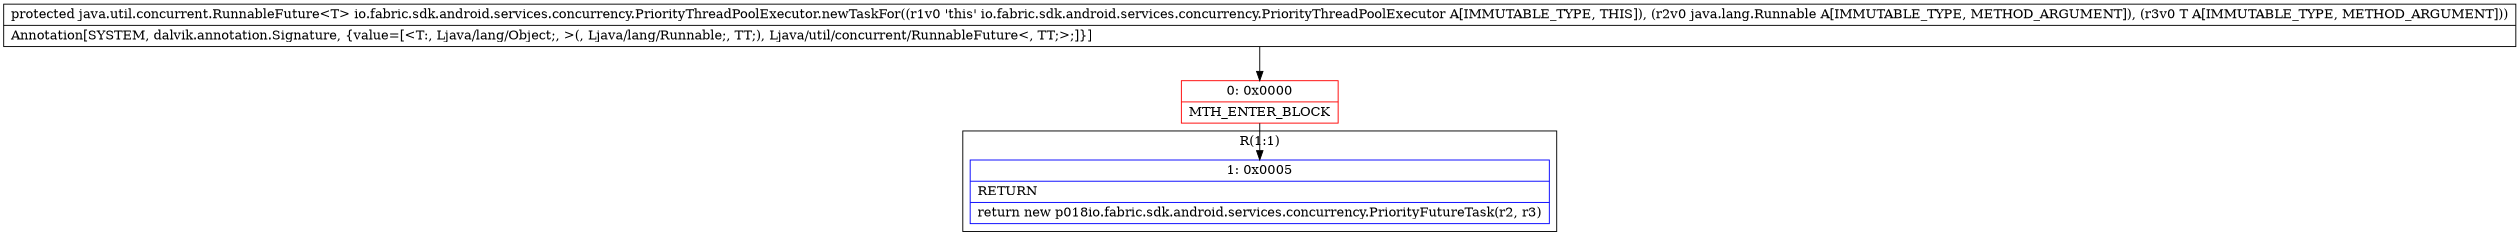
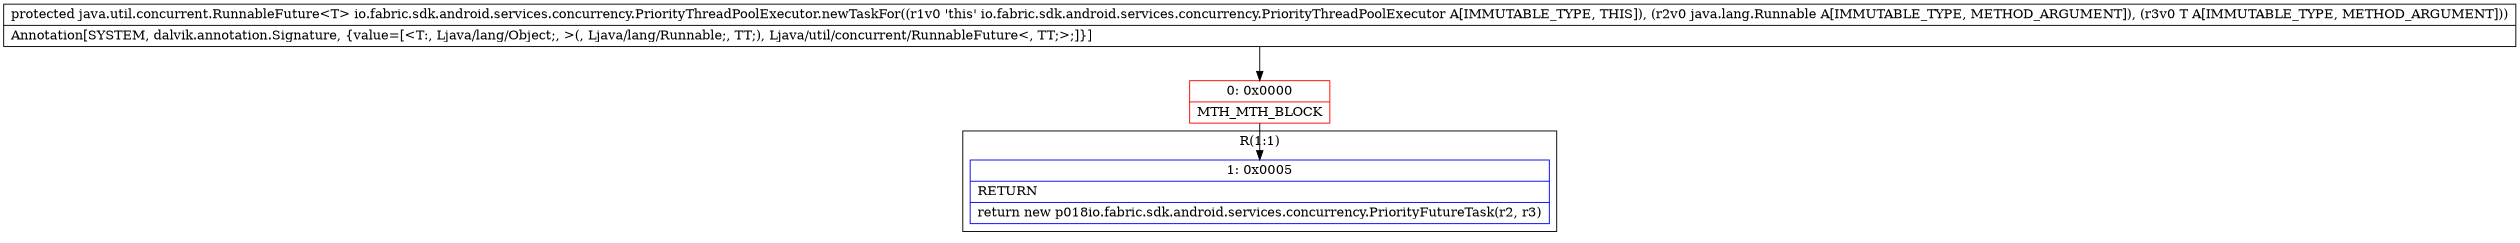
(1260, 112) -> (1260, 112)
